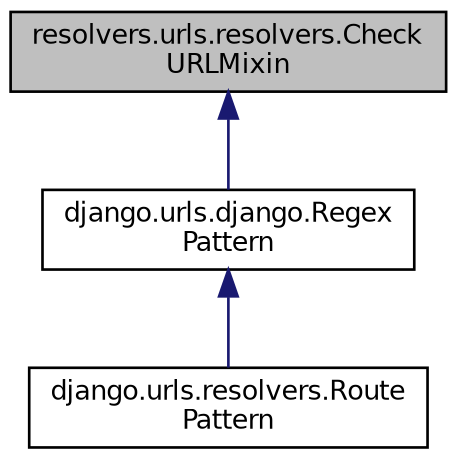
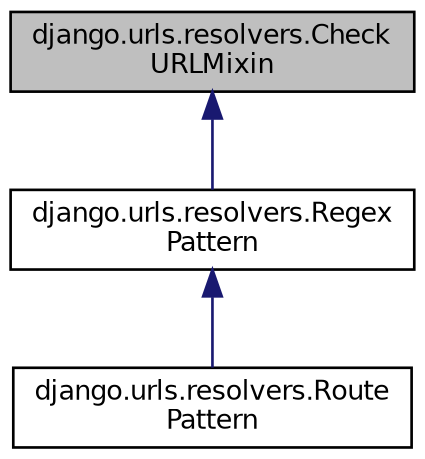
(228, 52) -> (212, 52)
(228, 230) -> (212, 230)
